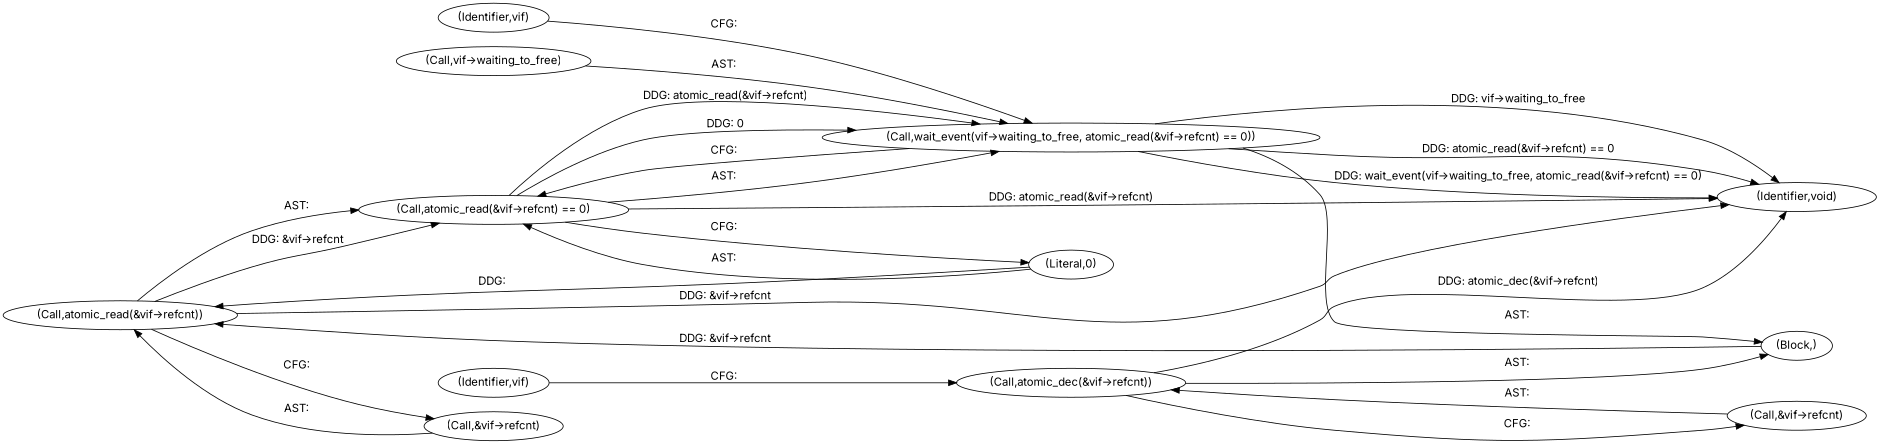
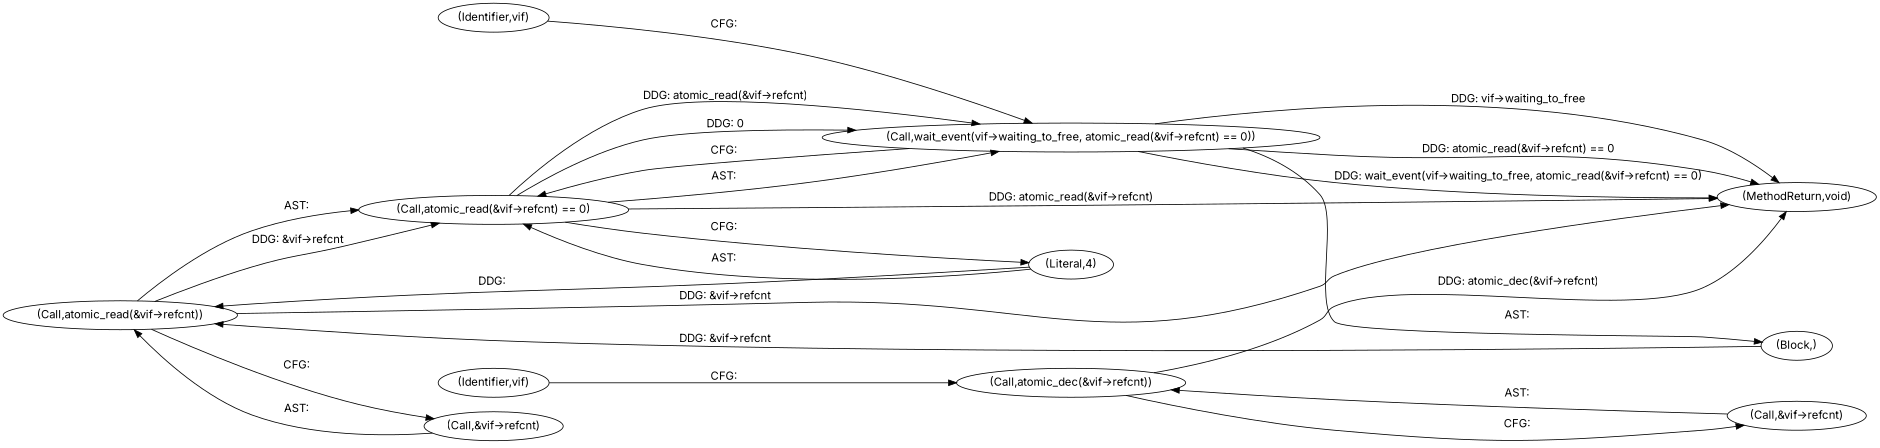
(494, 61) -> none
(1797, 197) -> (1797, 197)
(1071, 265) -> (1071, 265)
(1474, 381) -> none
